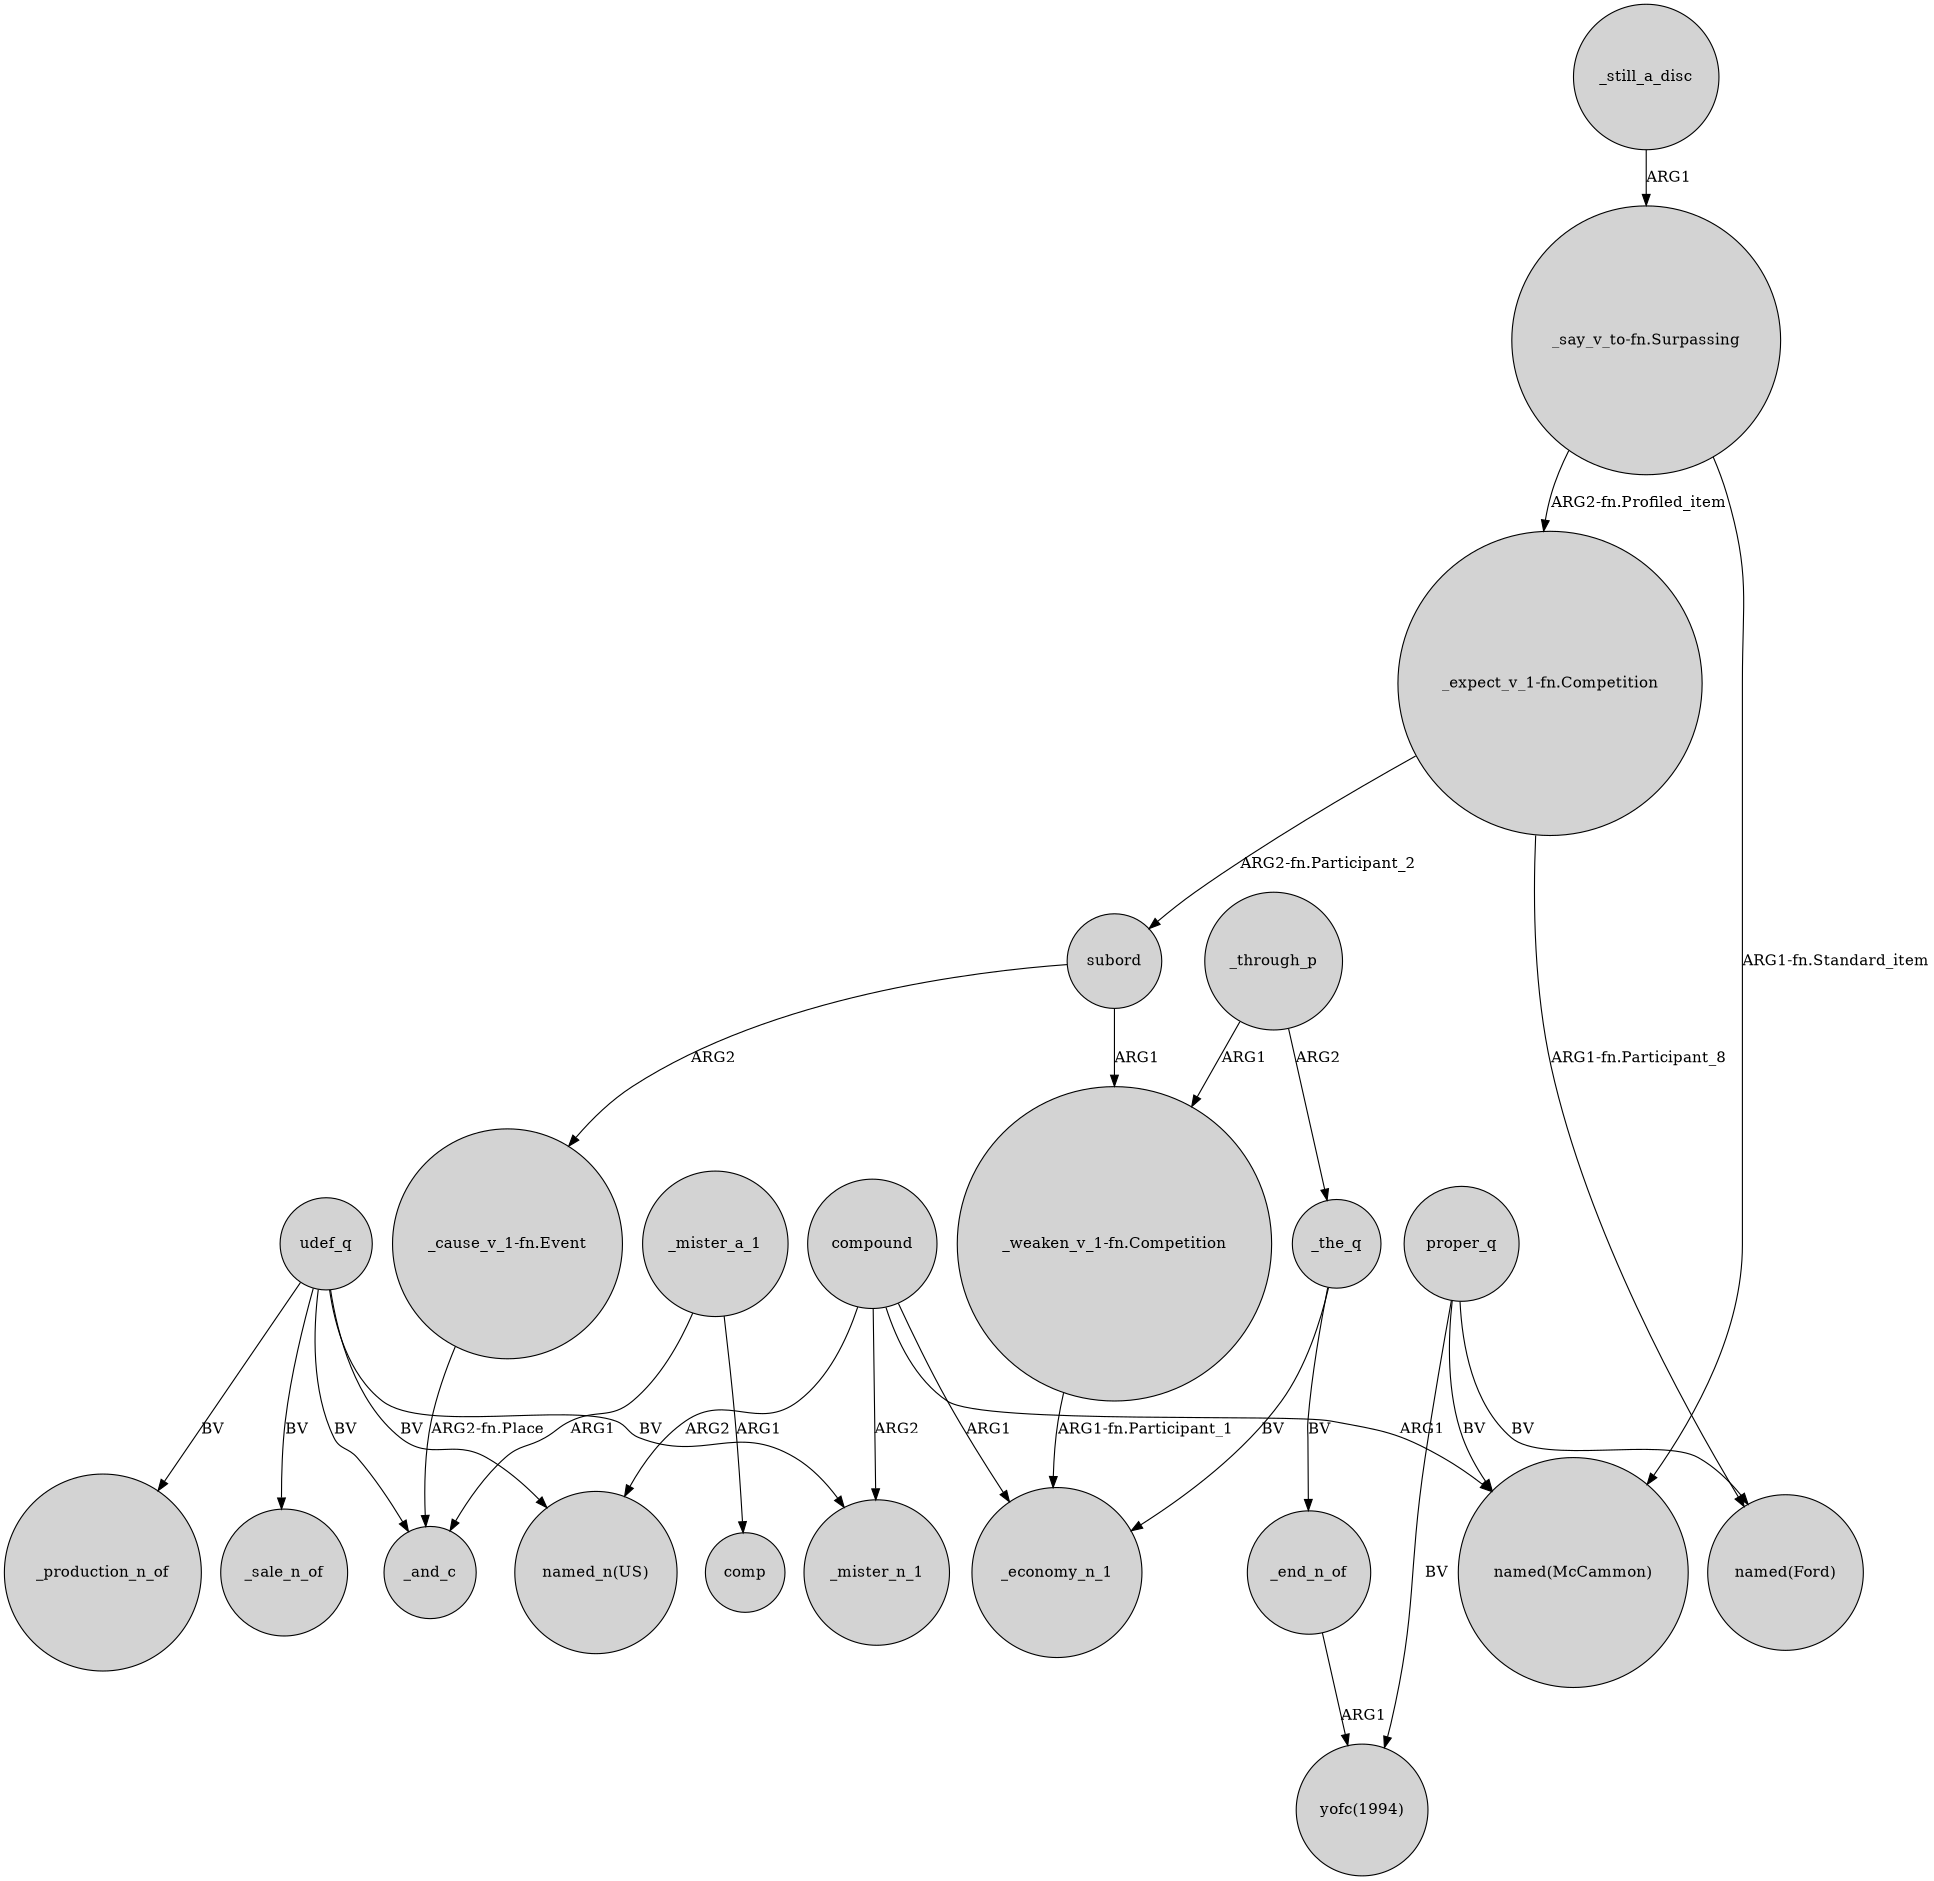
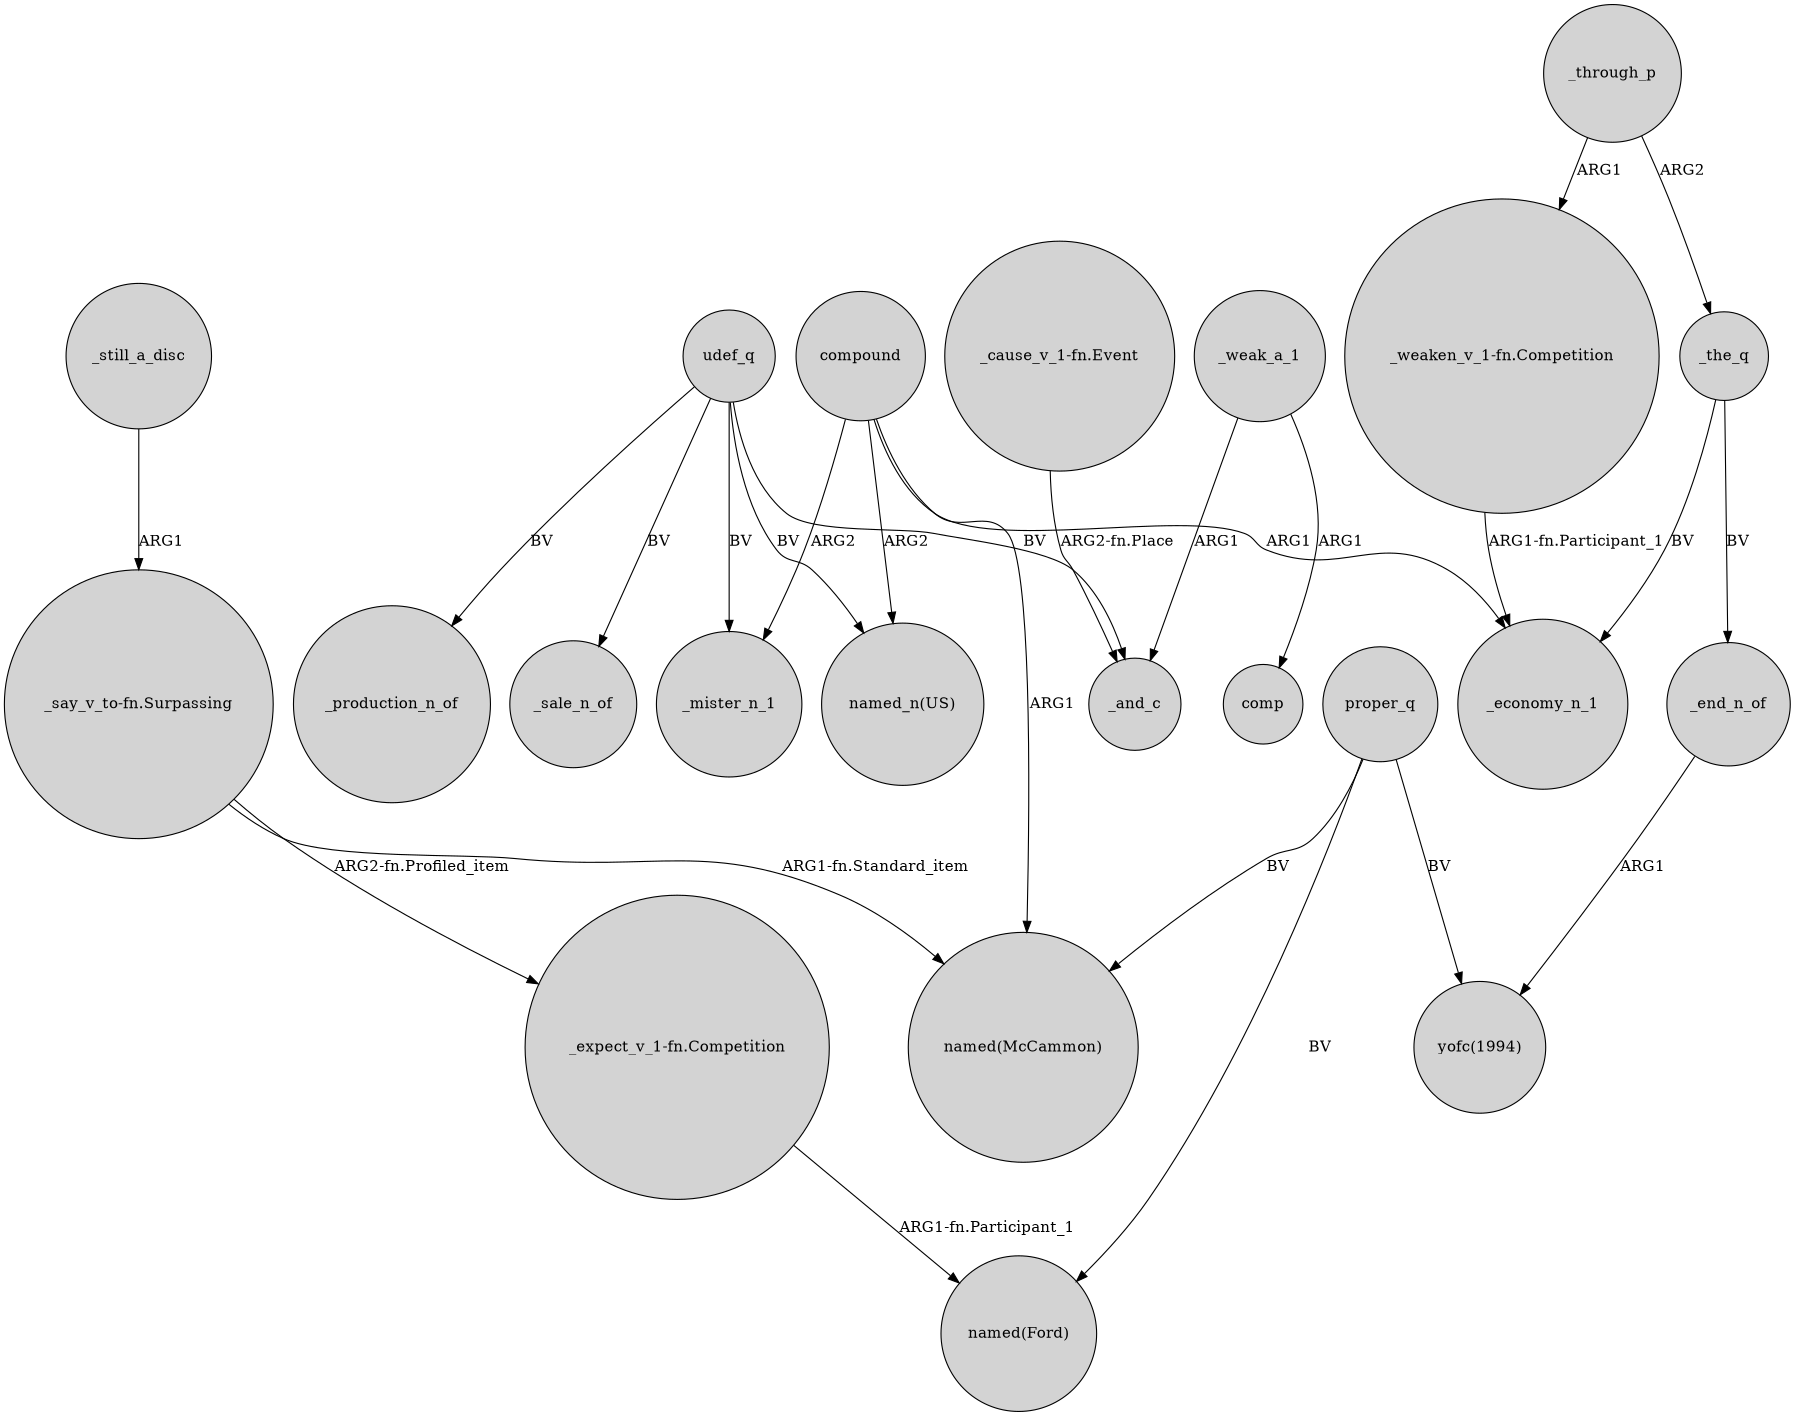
(1114, 961) -> none
(1639, 1058) -> (987, 1228)
(715, 1244) -> (1260, 356)
